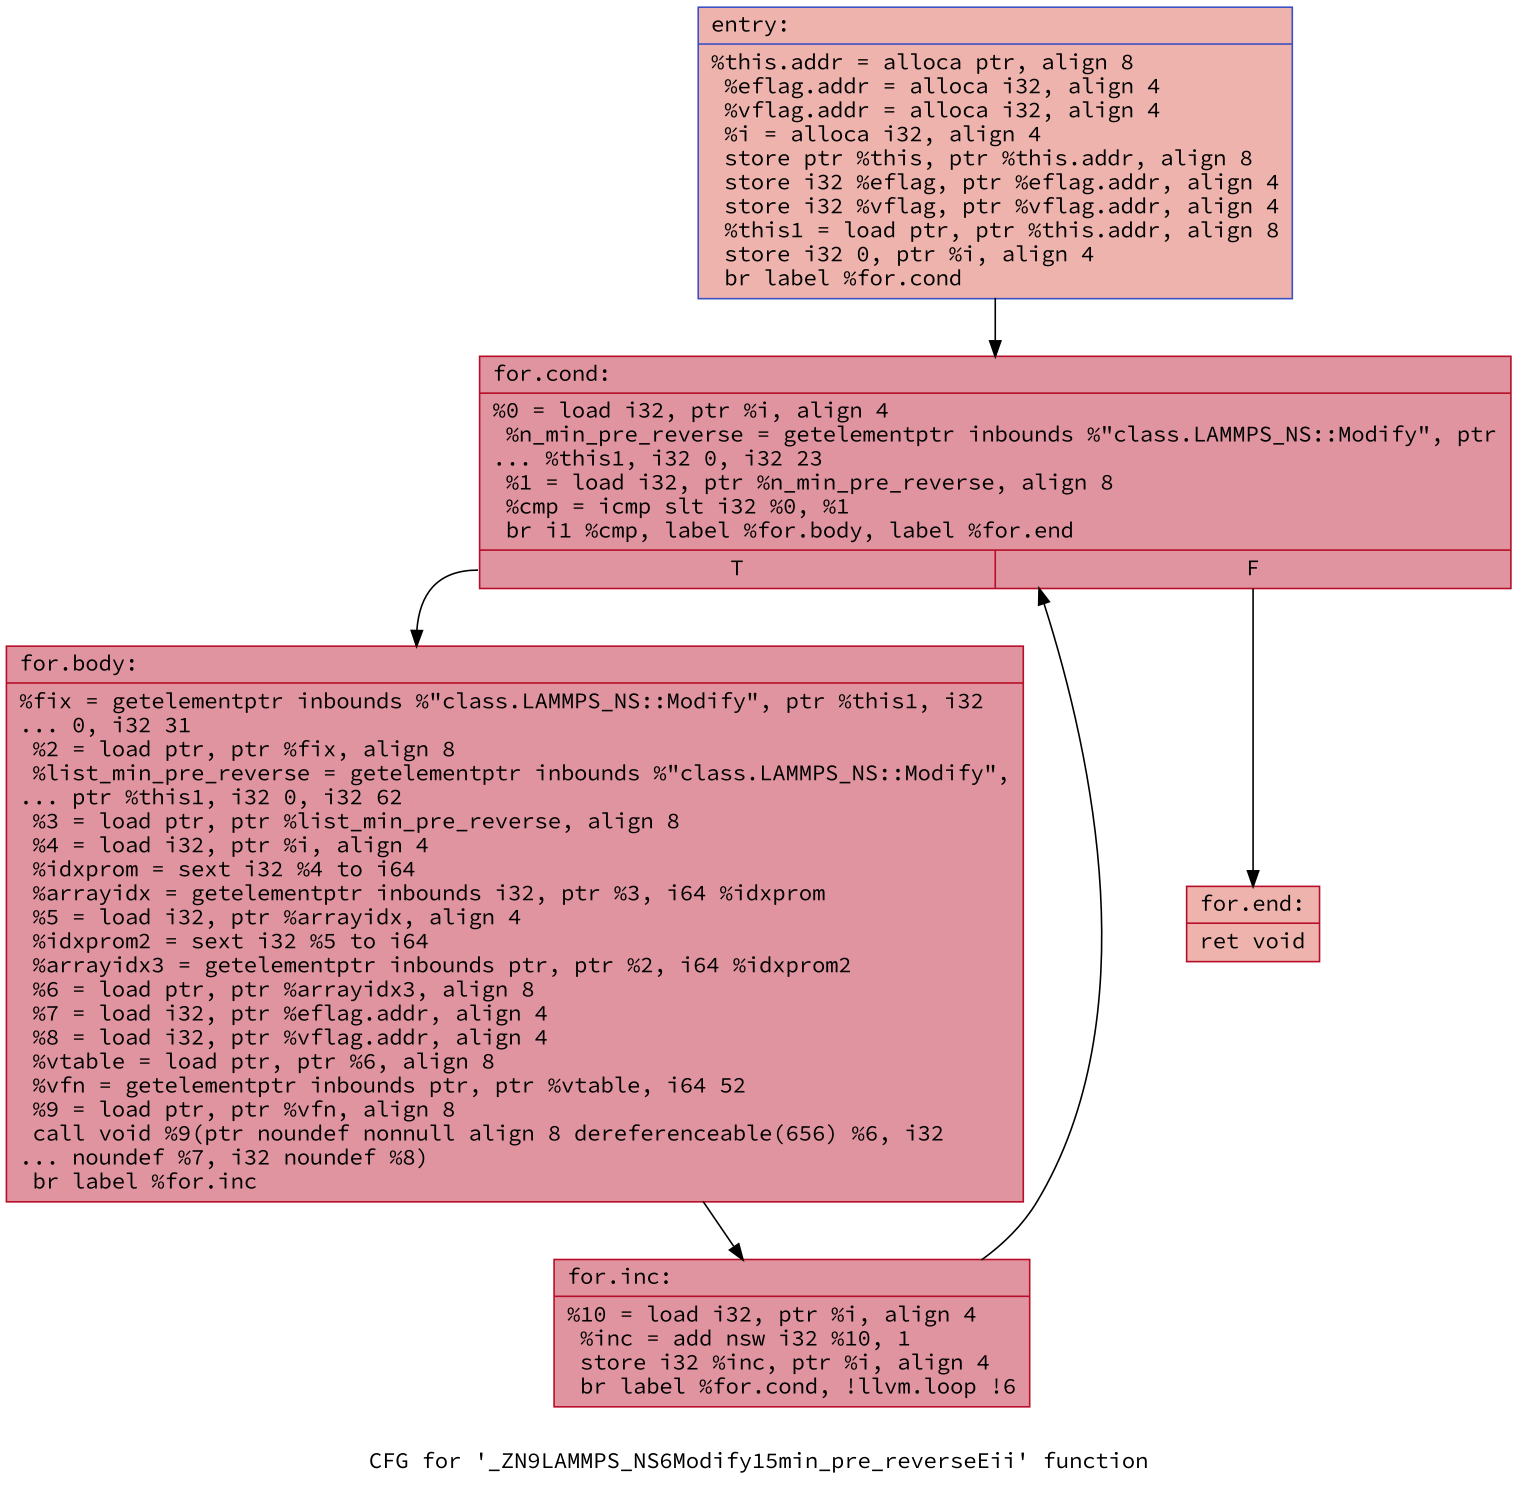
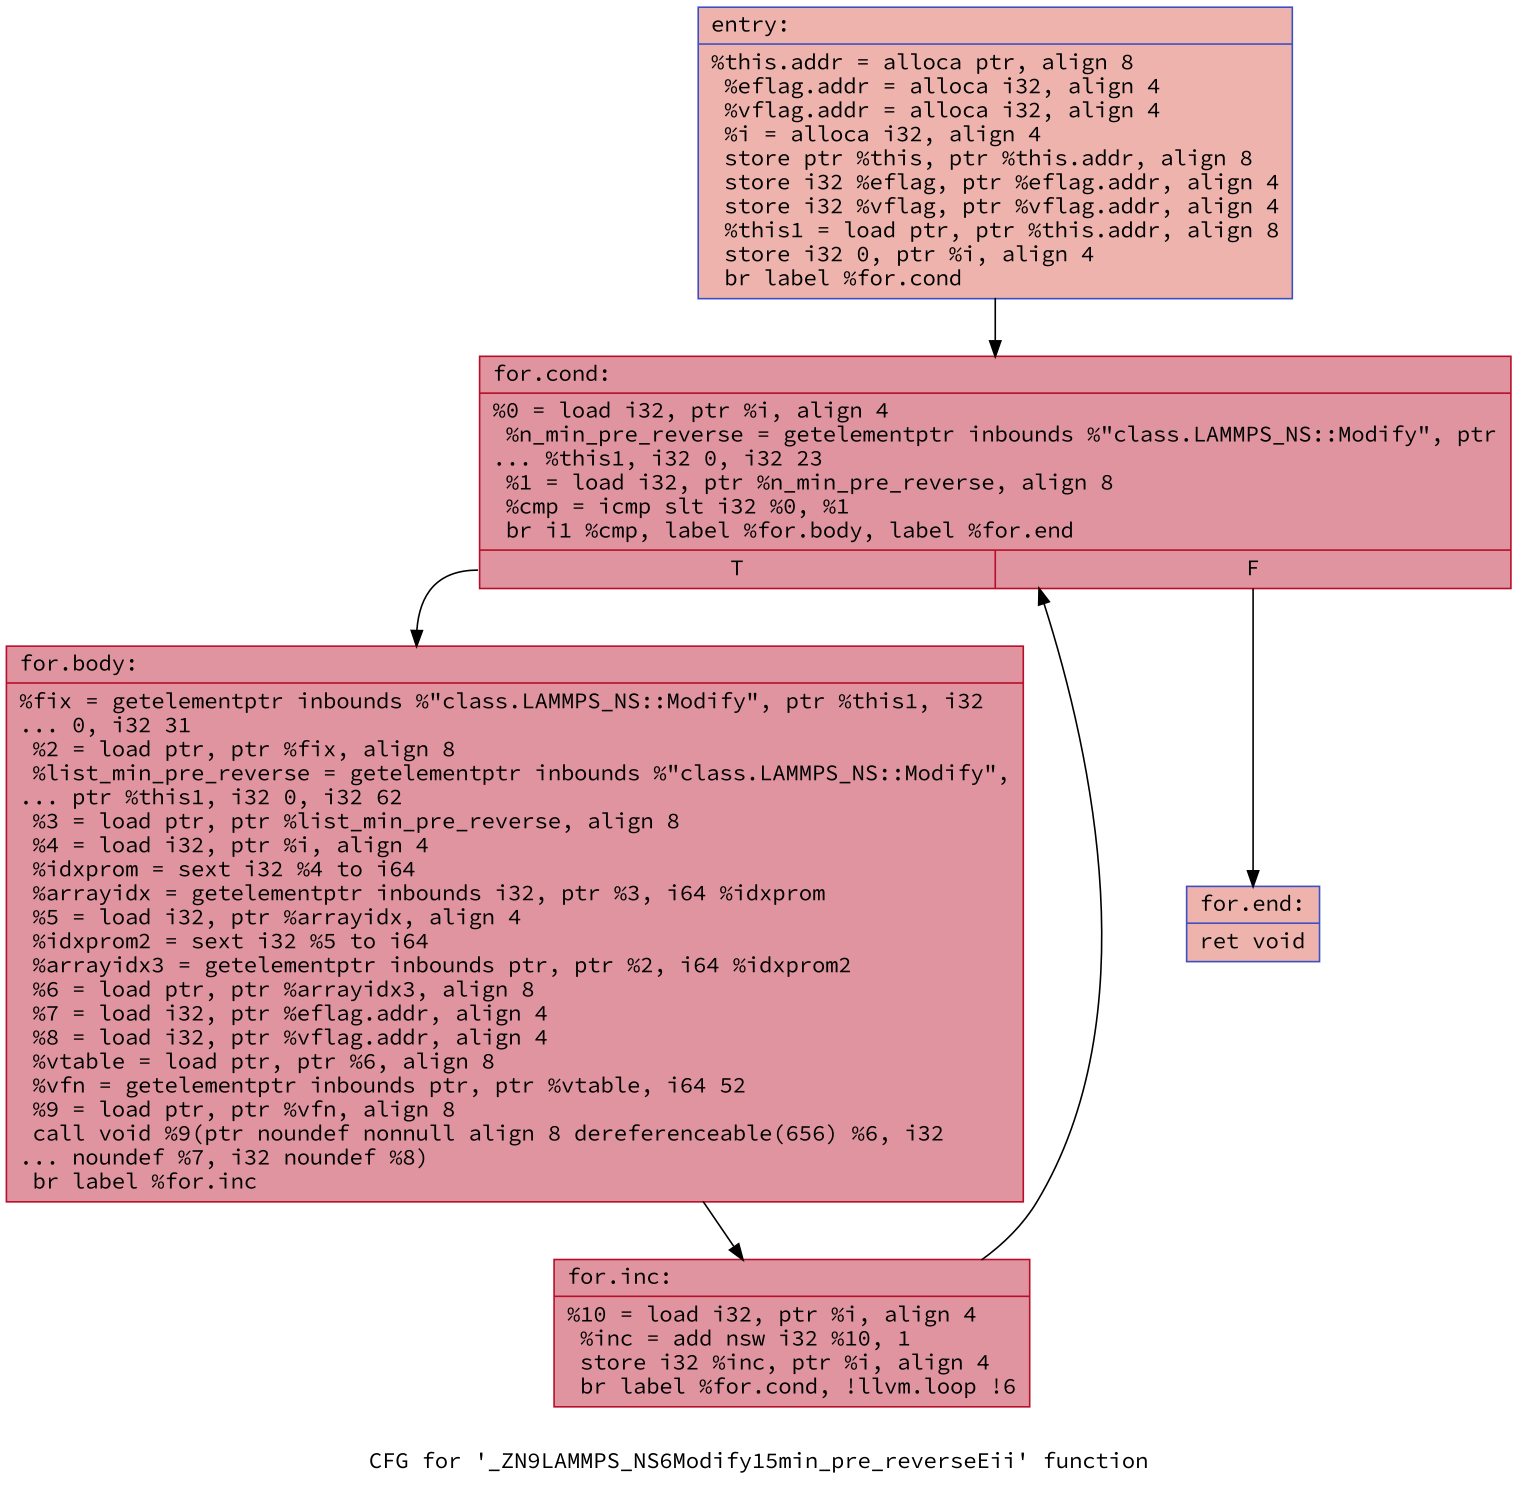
(1253, 924) -> (1253, 924)
